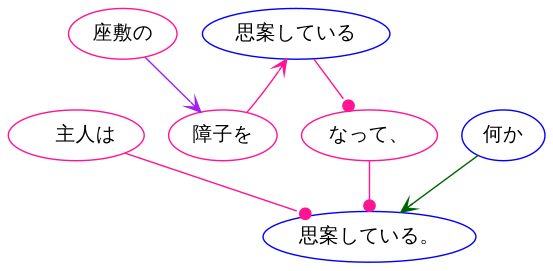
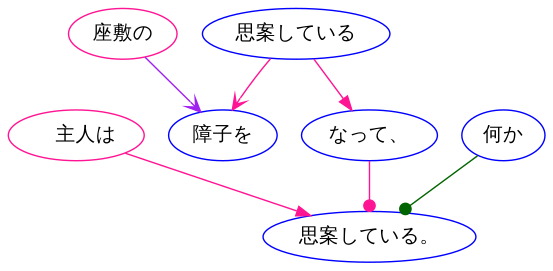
(329, 79) -> (329, 79)
(263, 92) -> (255, 78)
(223, 135) -> (223, 135)
(369, 135) -> (369, 135)
(444, 181) -> (444, 181)
(211, 182) -> (211, 182)
